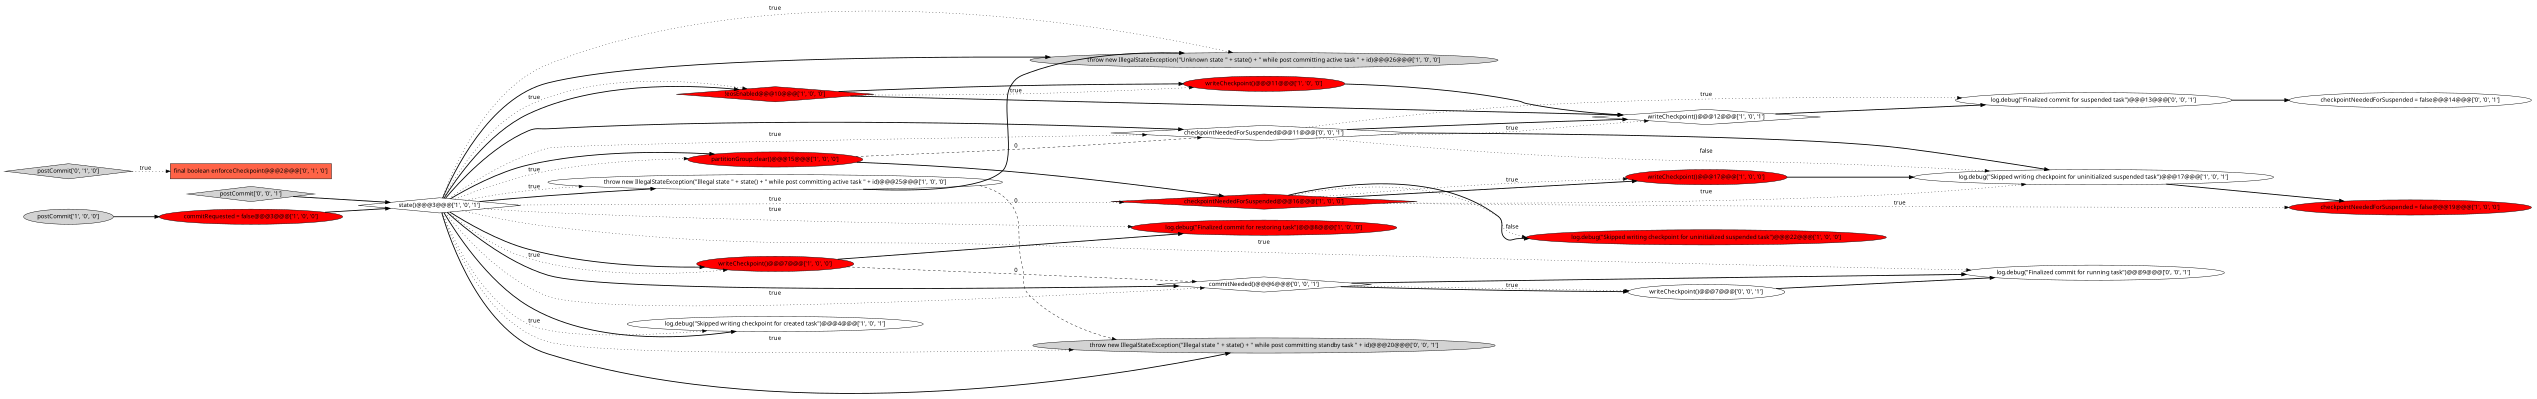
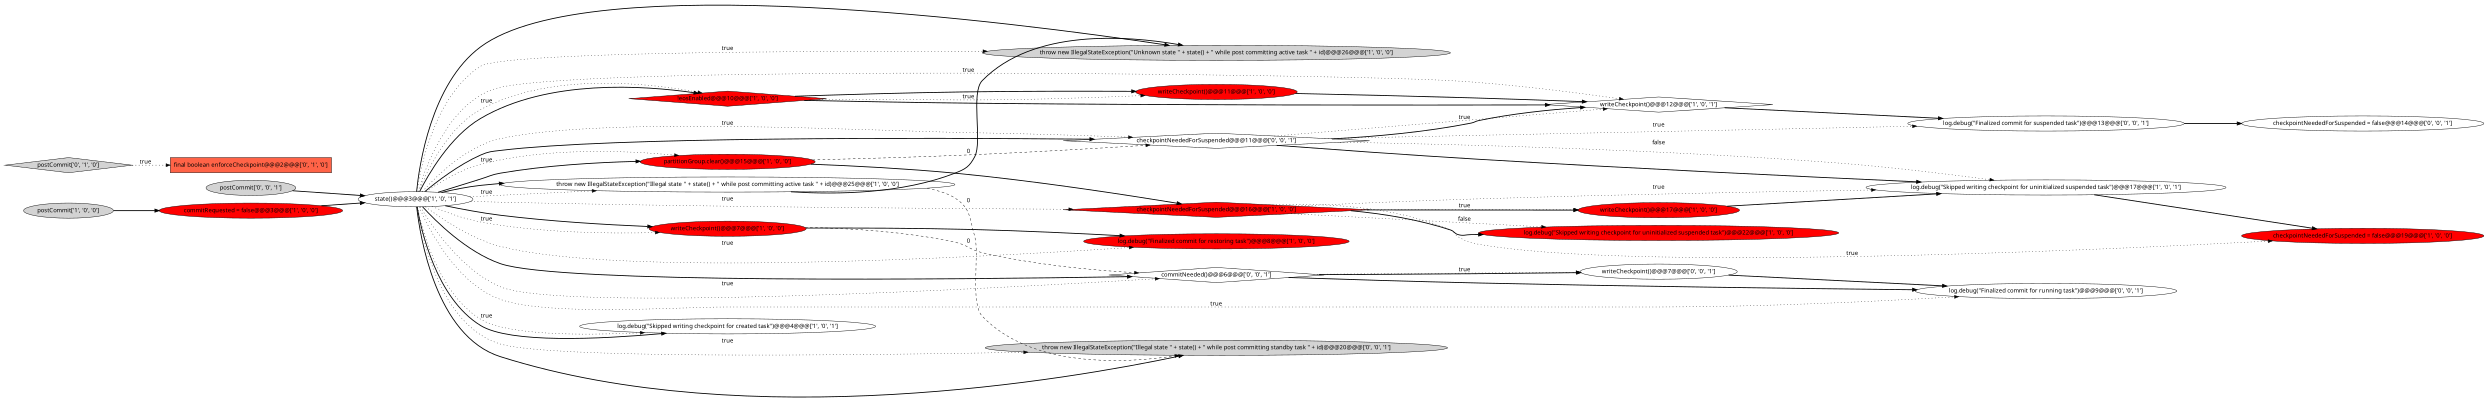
none -> (959, 73)
(251, 194) -> (251, 188)
(439, 205) -> (416, 199)
